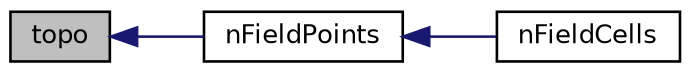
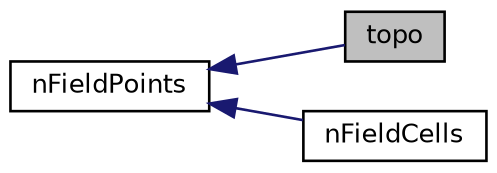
(171, 37) -> (290, 55)
